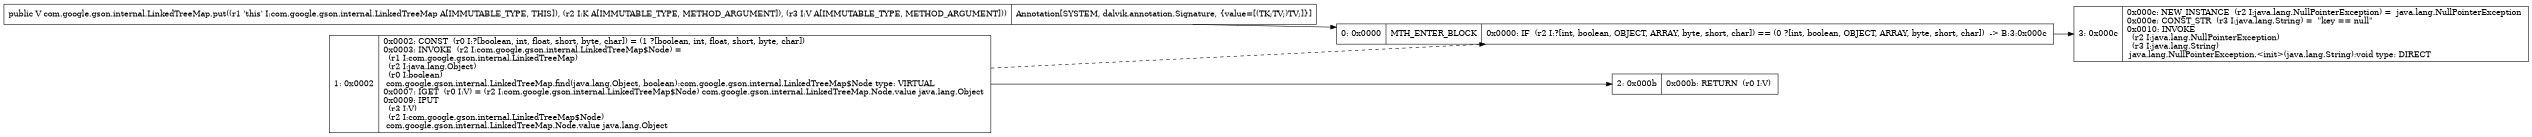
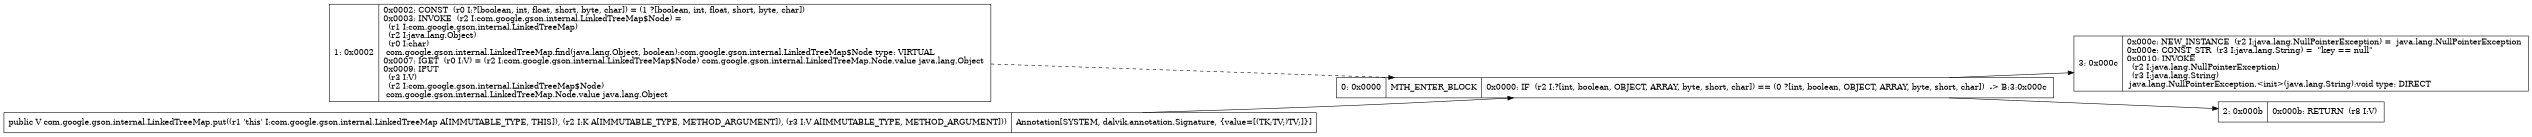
(413, 75) -> (406, 44)
(1299, 84) -> (2081, 103)
(1720, 84) -> (2326, 112)
